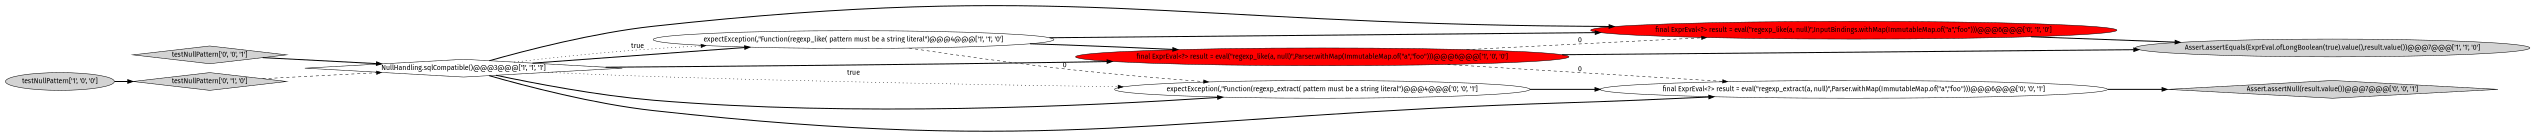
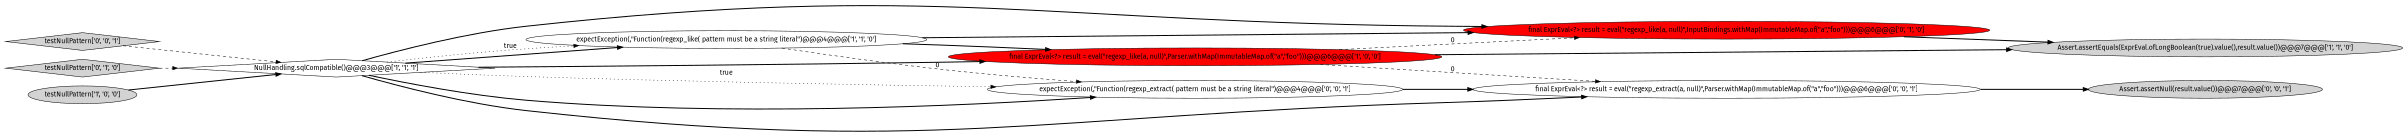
(320, 61) -> (200, 54)
(121, 81) -> (202, 82)
(2333, 89) -> (2205, 89)
